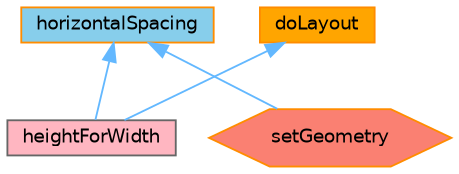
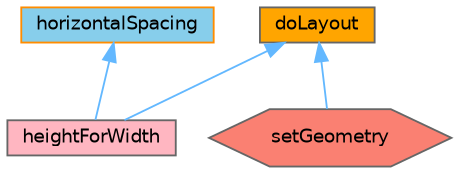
(317, 25) -> (317, 25)
(227, 83) -> (324, 85)
(330, 138) -> (330, 138)
